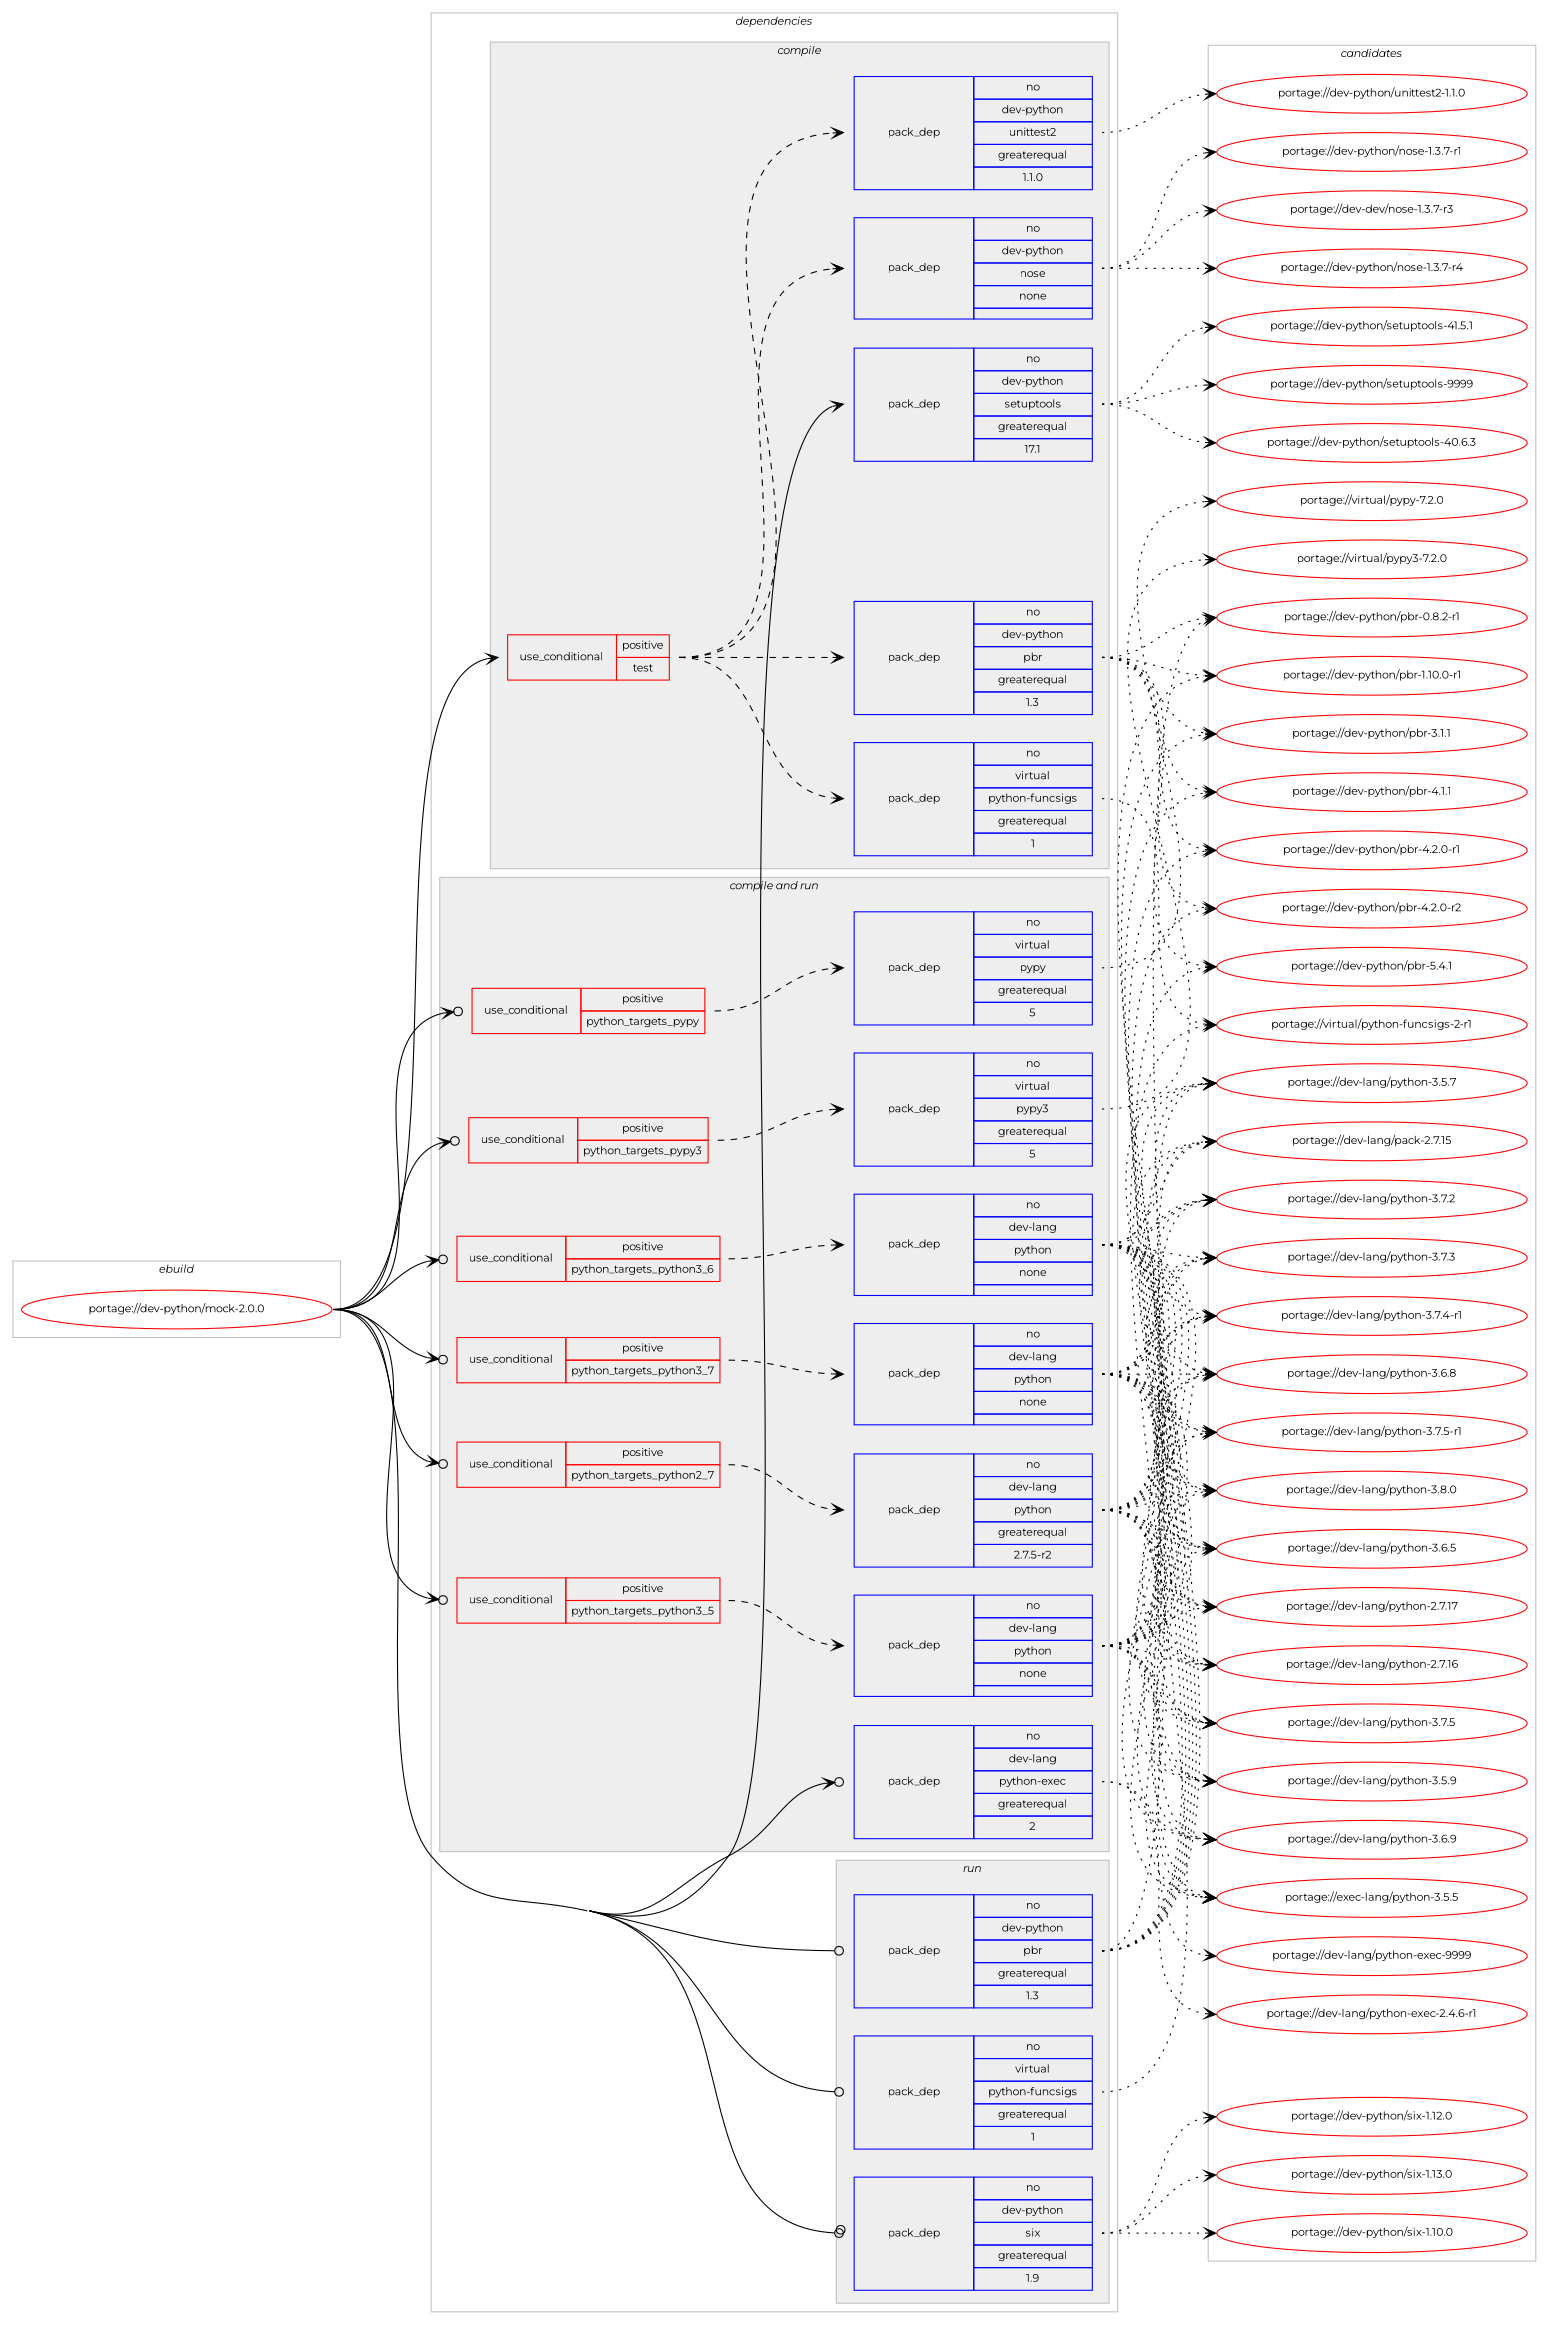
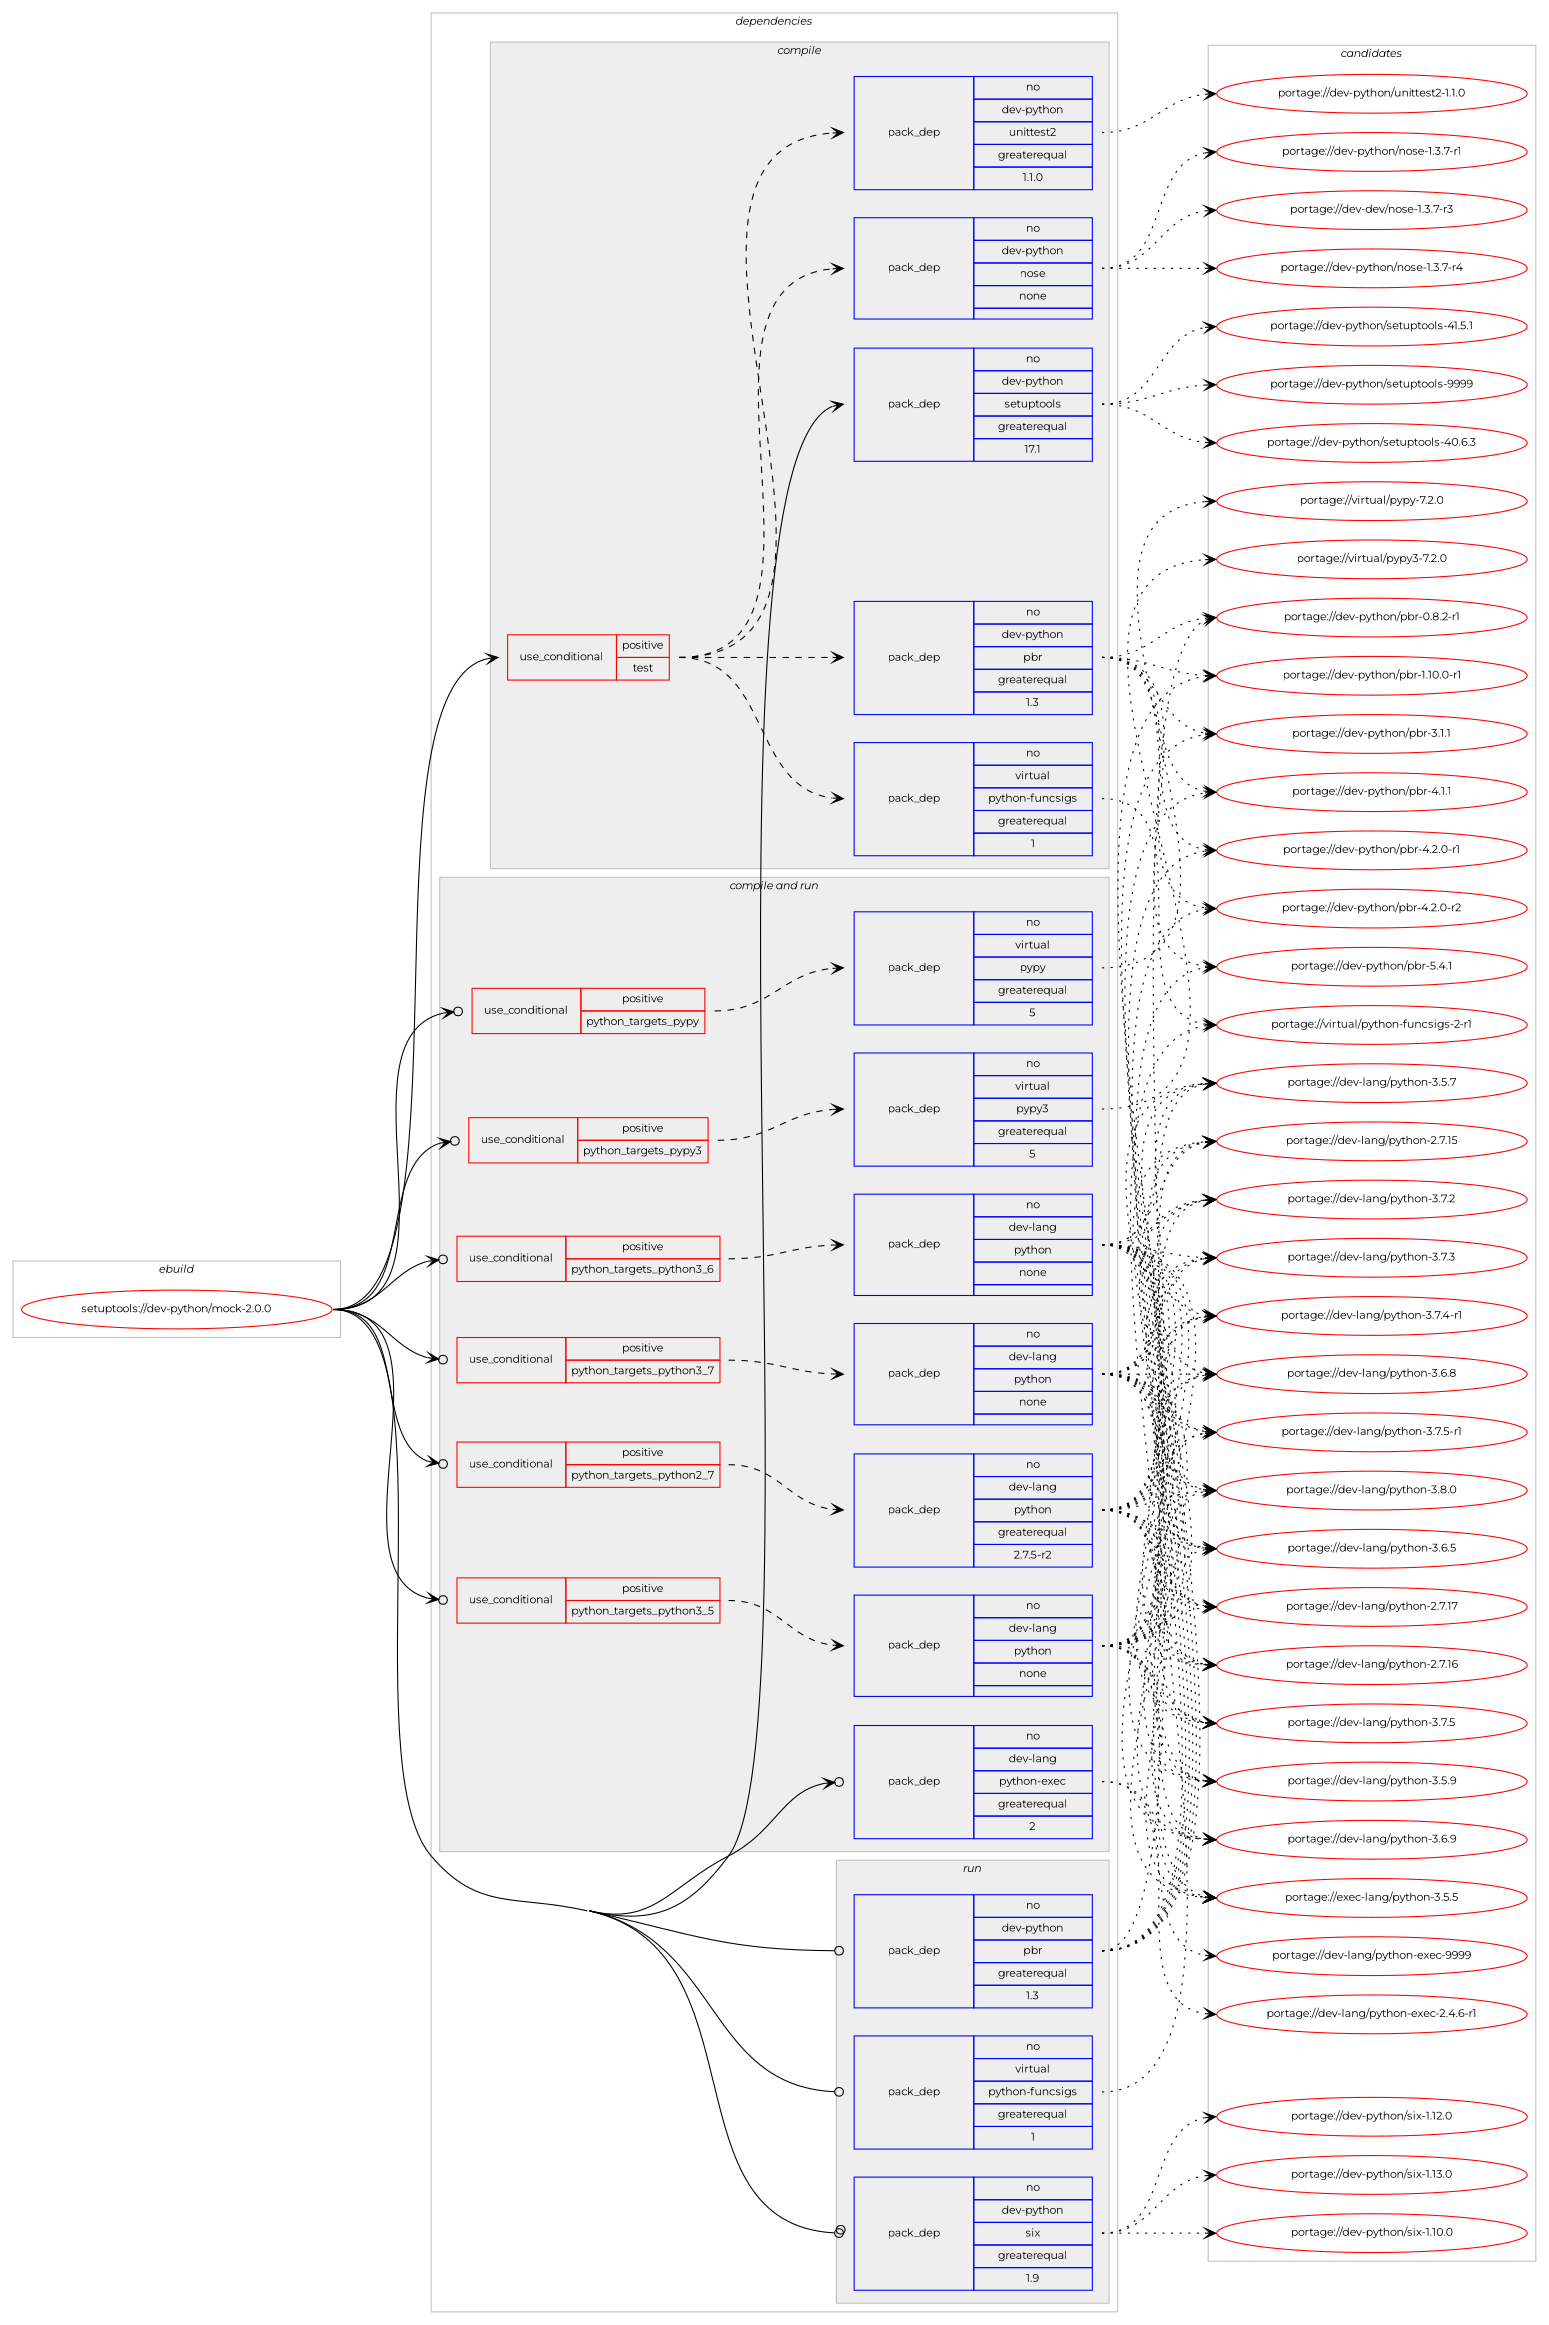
(1372, 1141) -> (1372, 1141)
(177, 1310) -> (177, 1310)
